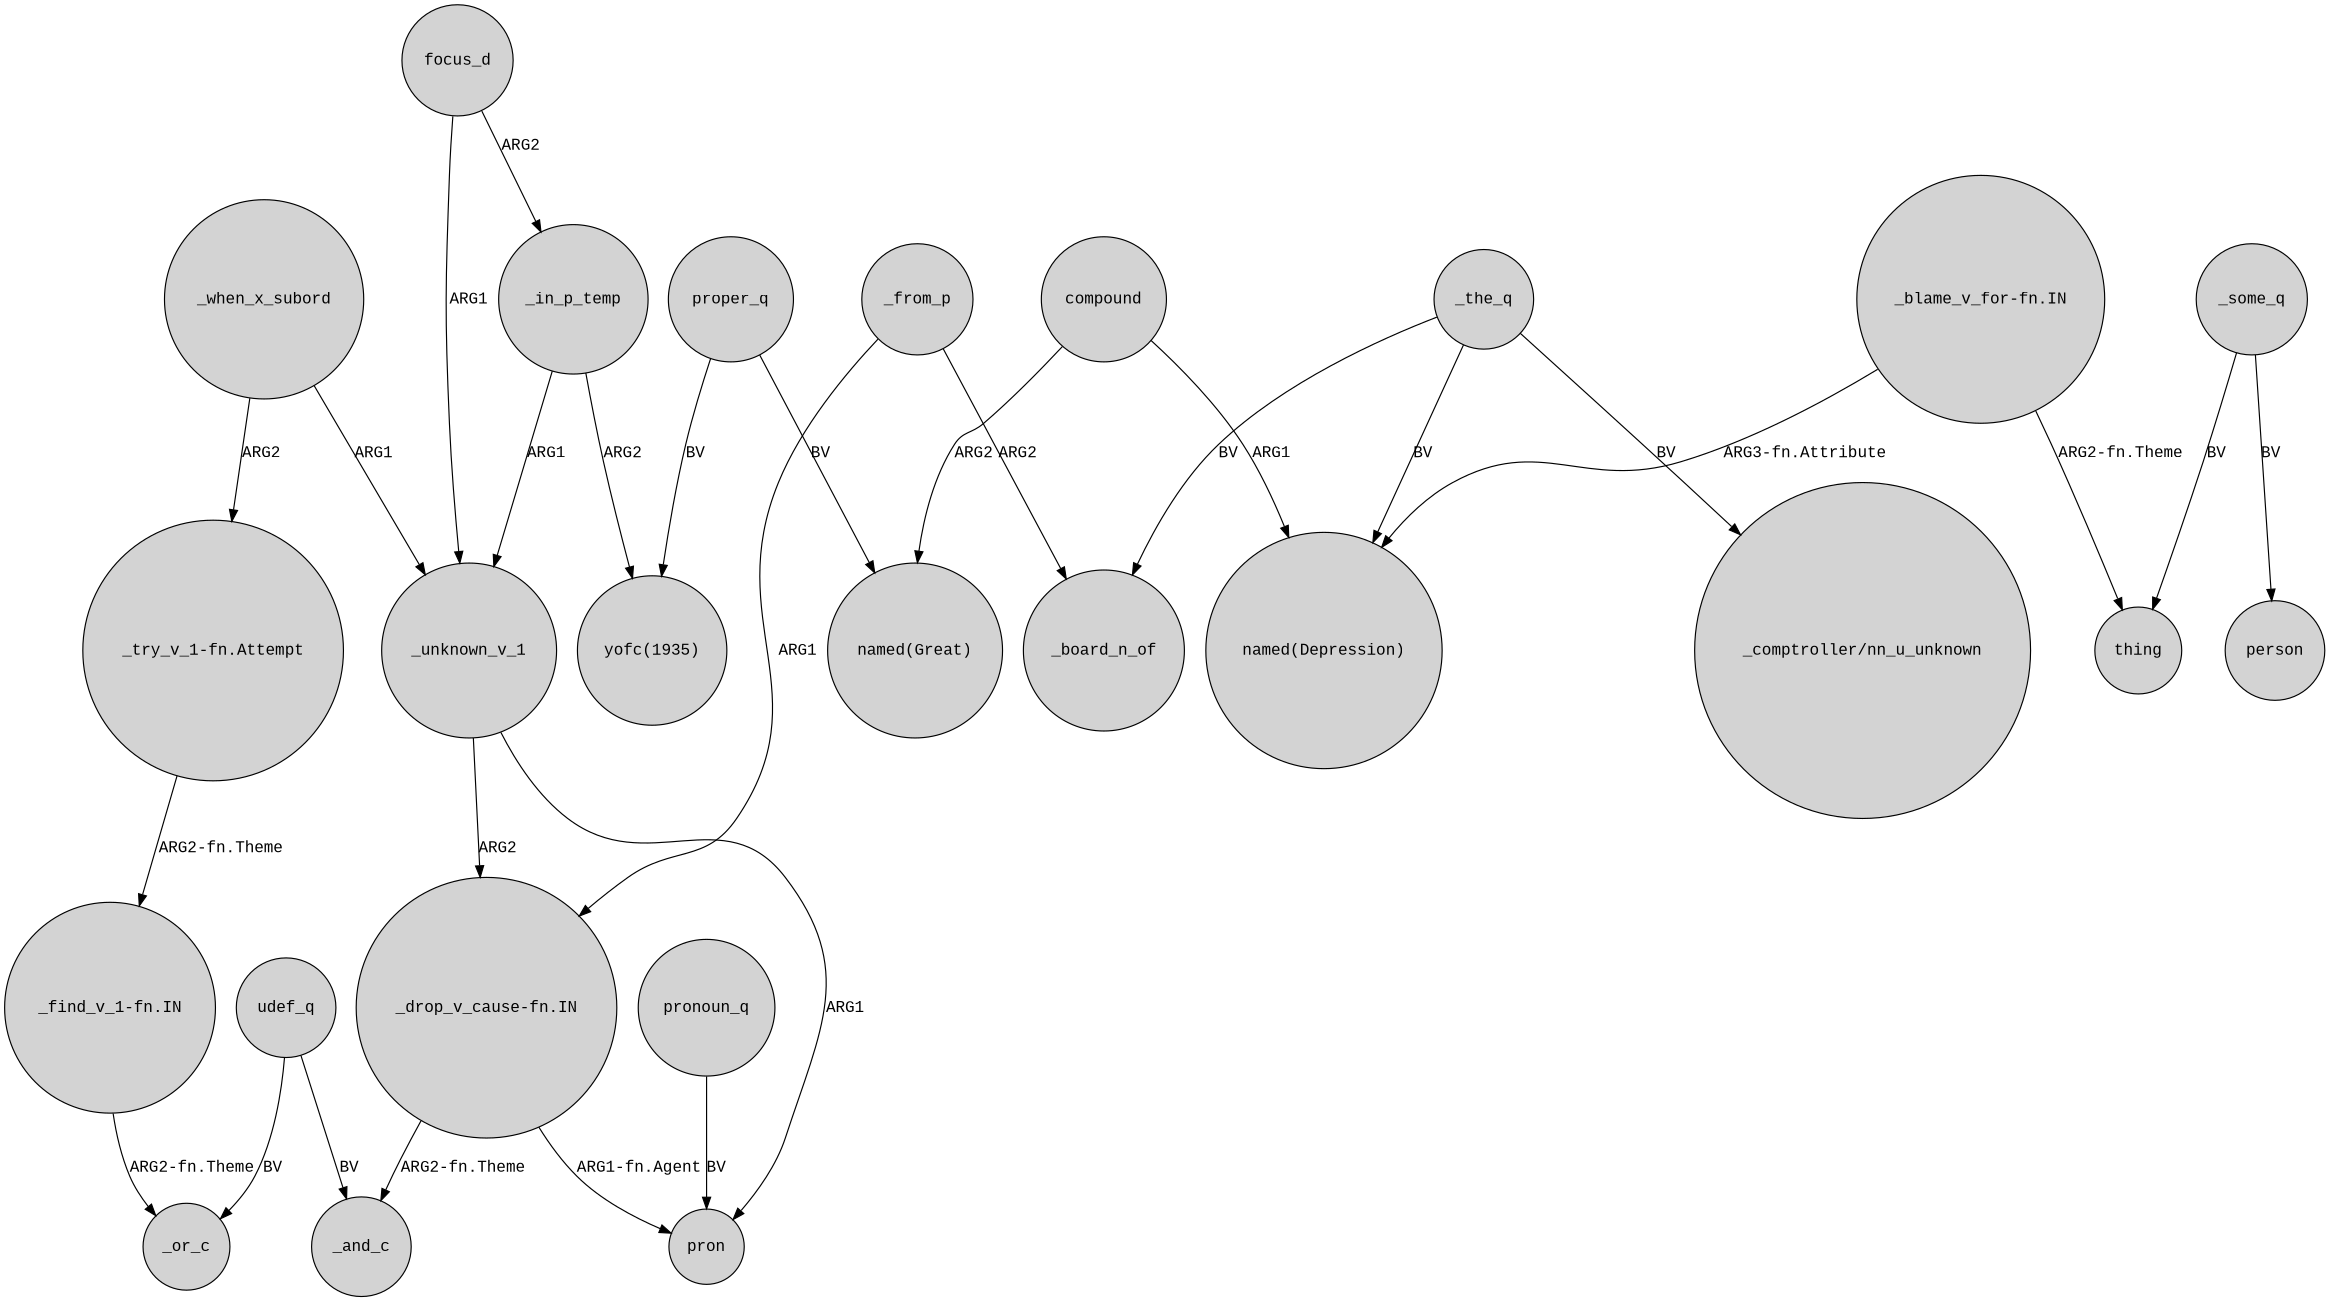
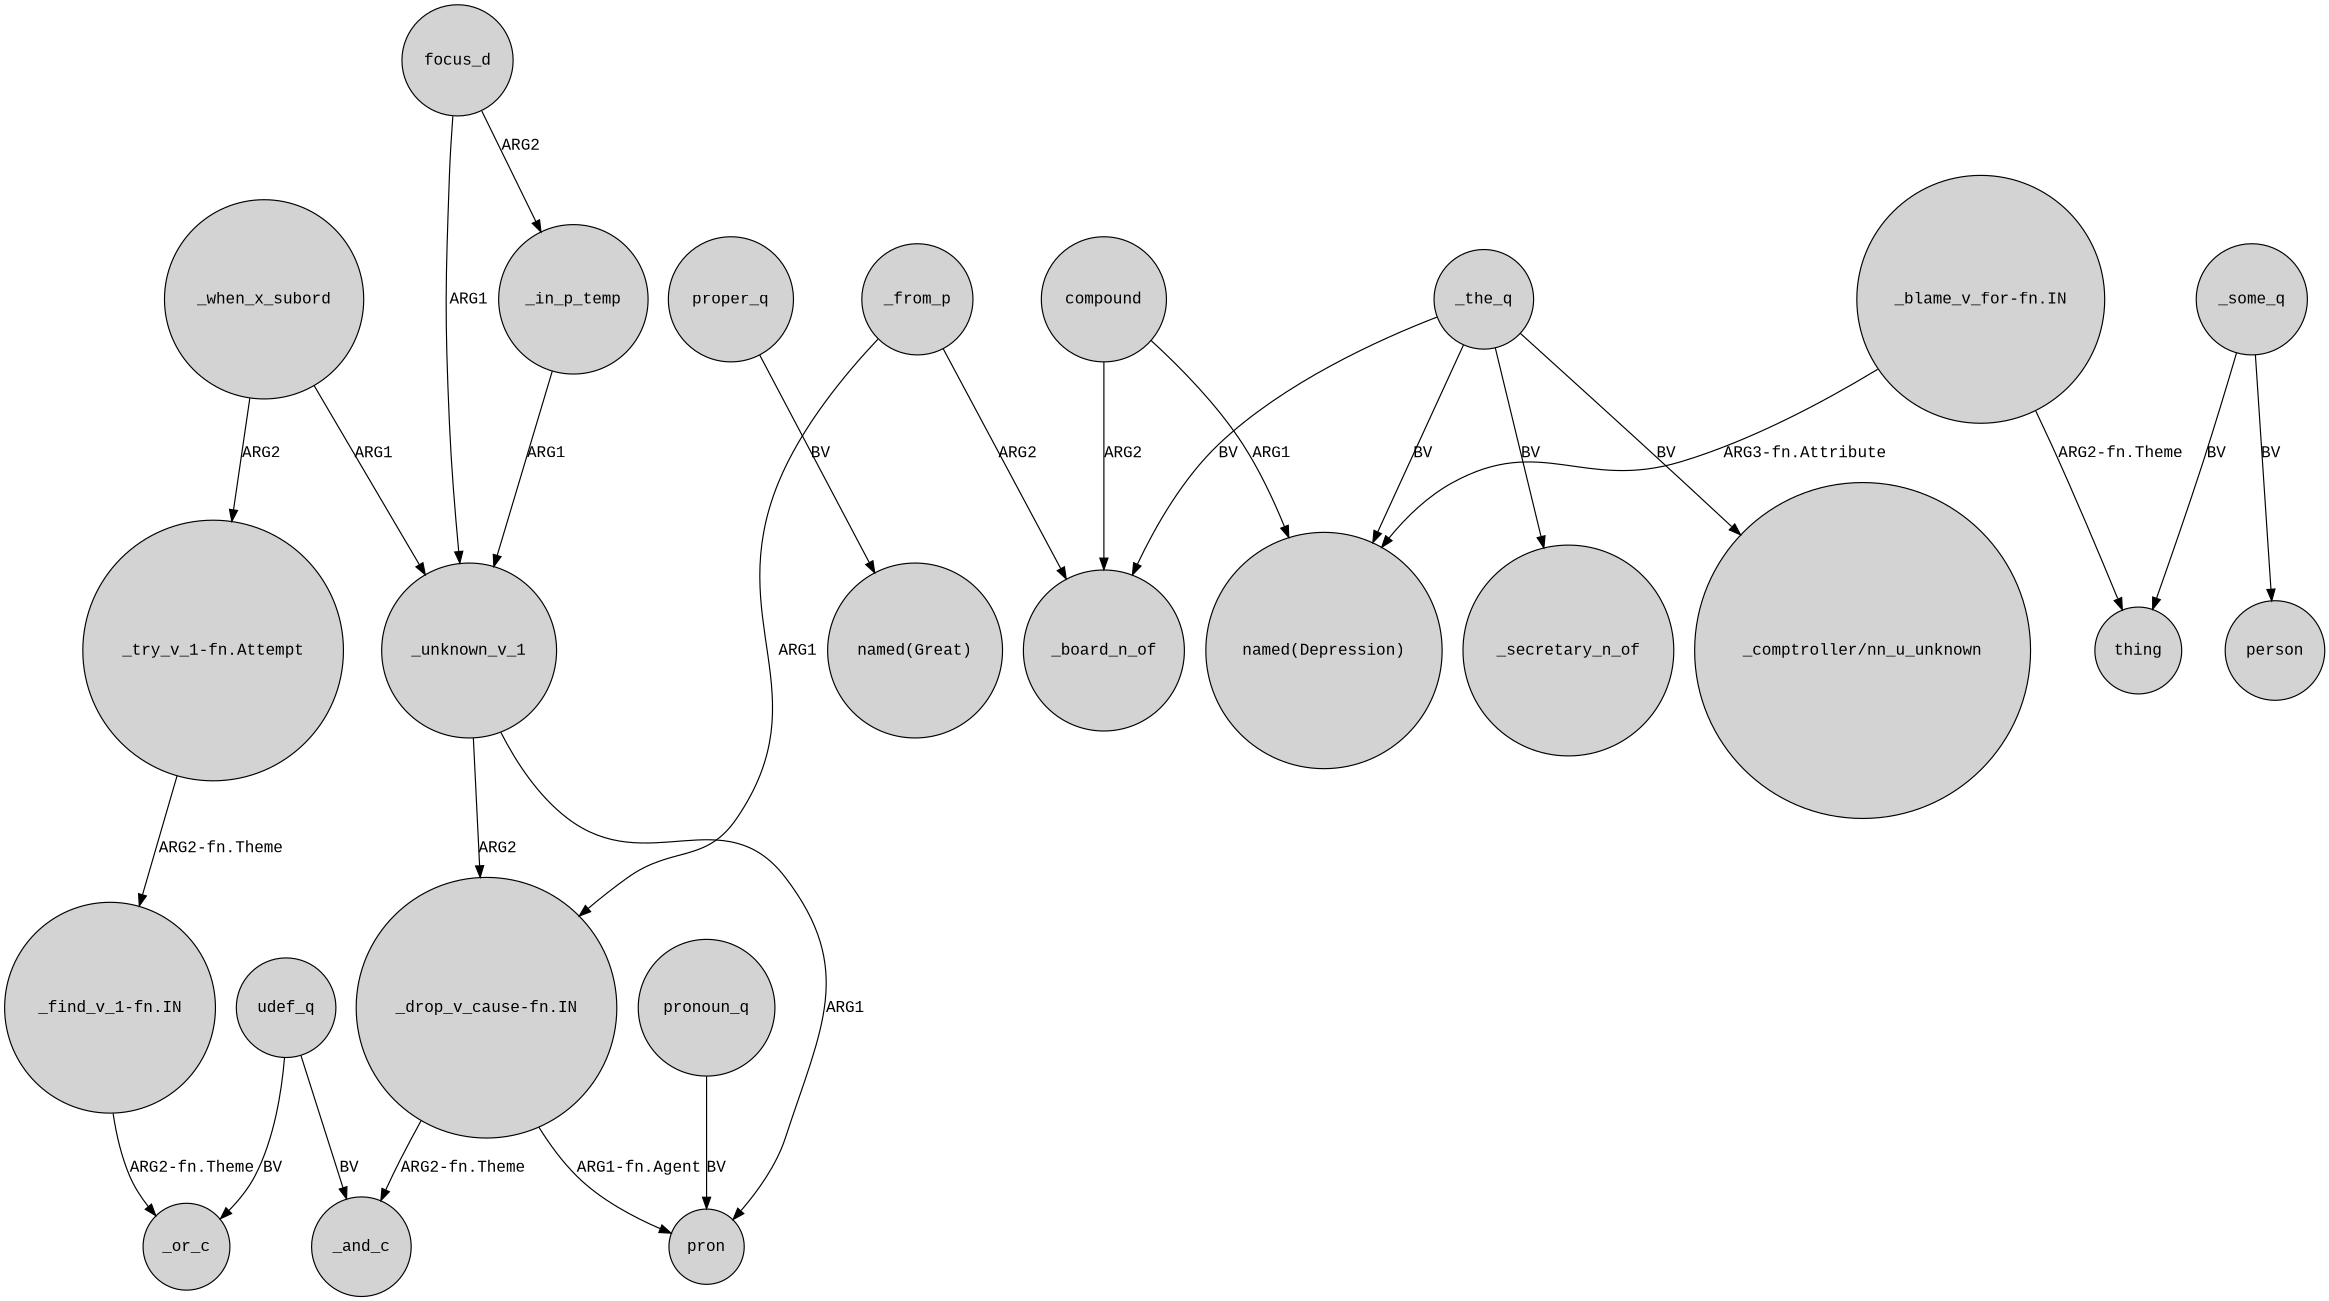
(967, 433) -> (1104, 460)
(652, 651) -> none
none -> (1568, 651)
